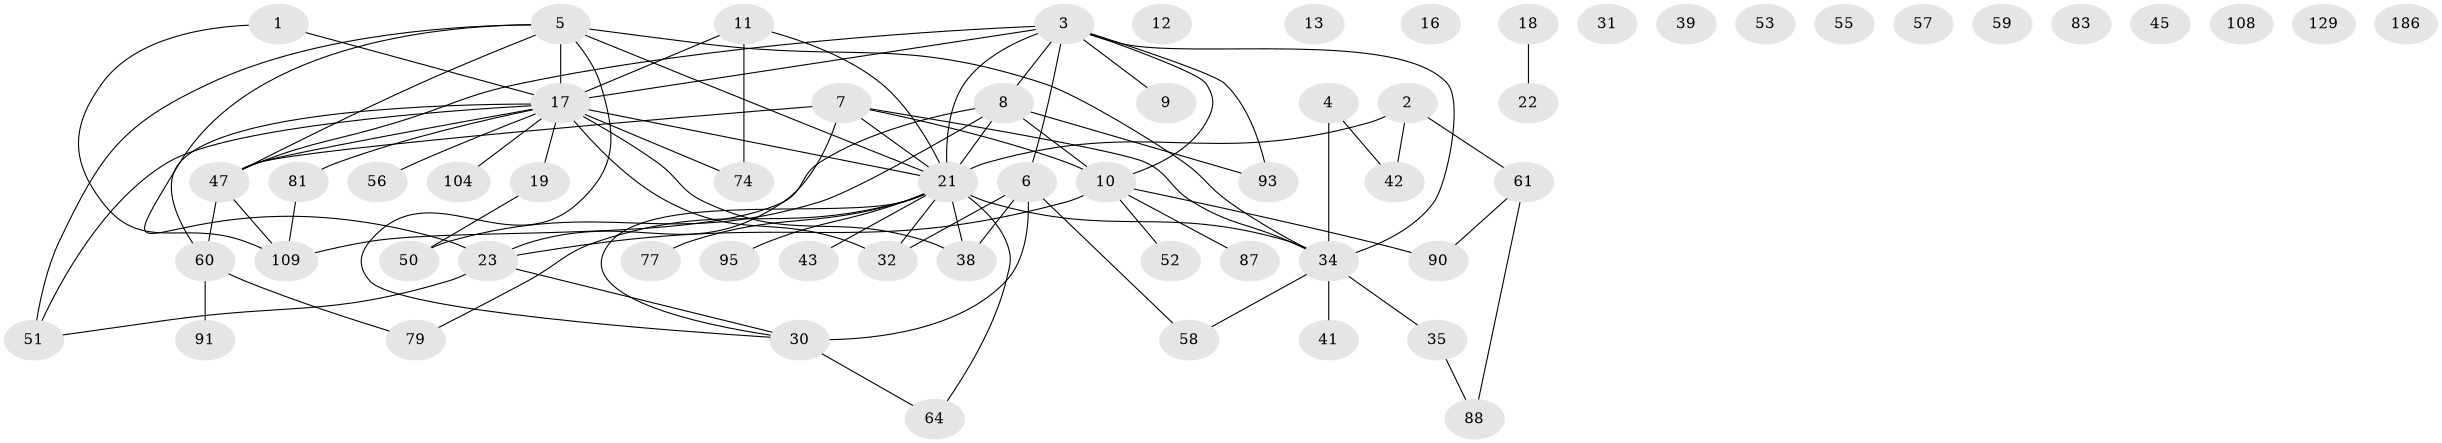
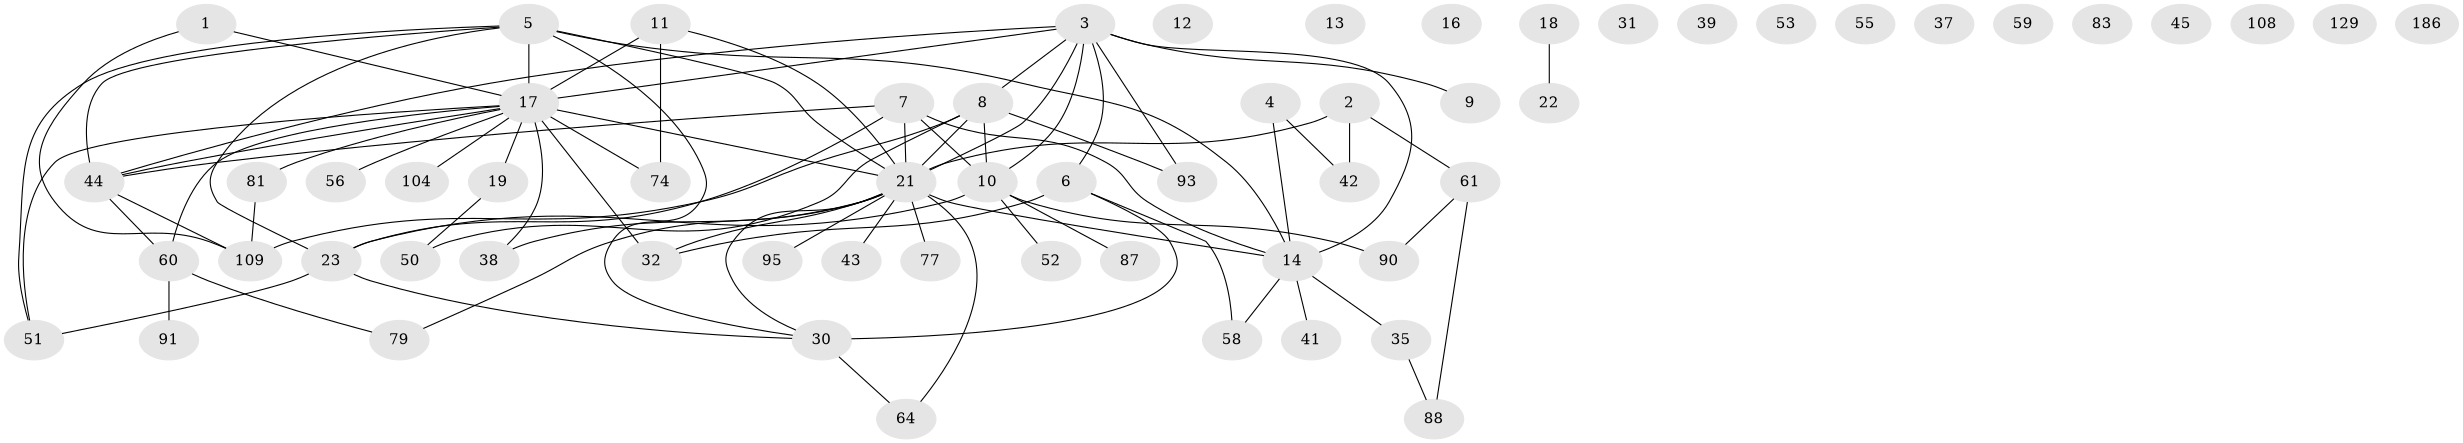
(1923, 24) -> (1944, 24)
(219, 182) -> (94, 182)
(991, 229) -> none
(1329, 261) -> (1293, 261)
